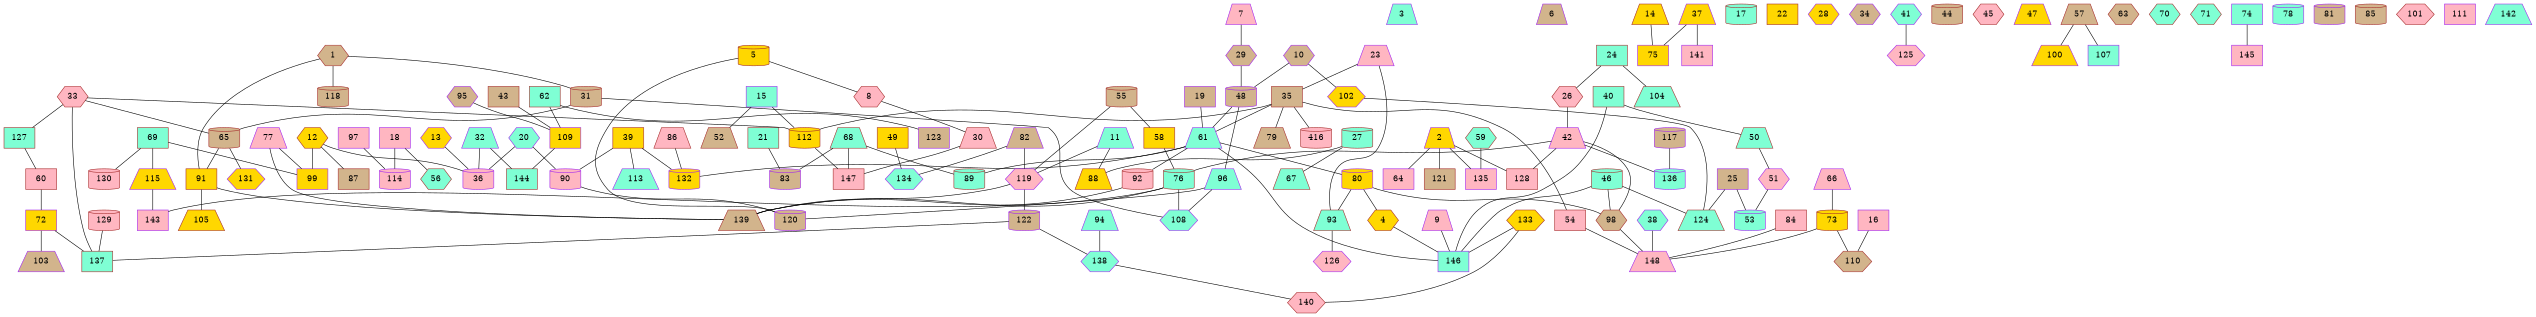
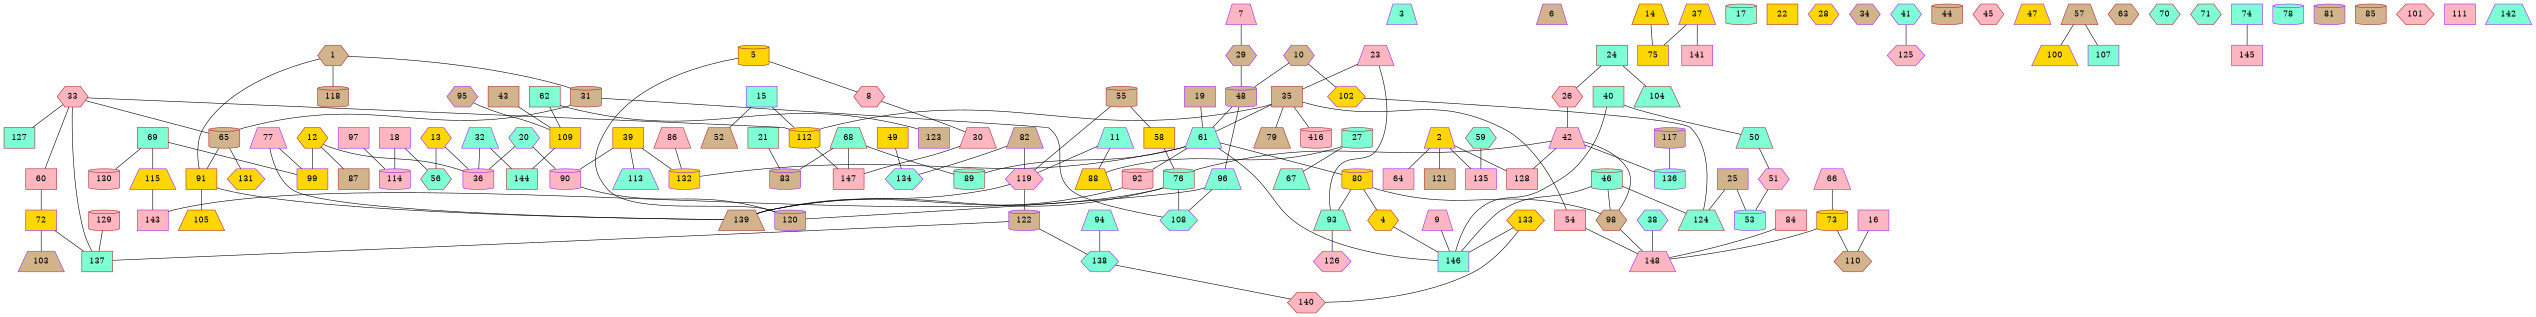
(30, 159) -> (57, 138)
none -> (436, 159)
